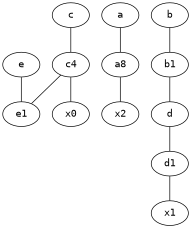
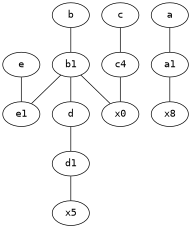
(120, 65) -> (170, 65)
(46, 89) -> (46, 89)
none -> (95, 89)
(120, 114) -> (170, 114)
(170, 213) -> (71, 213)
